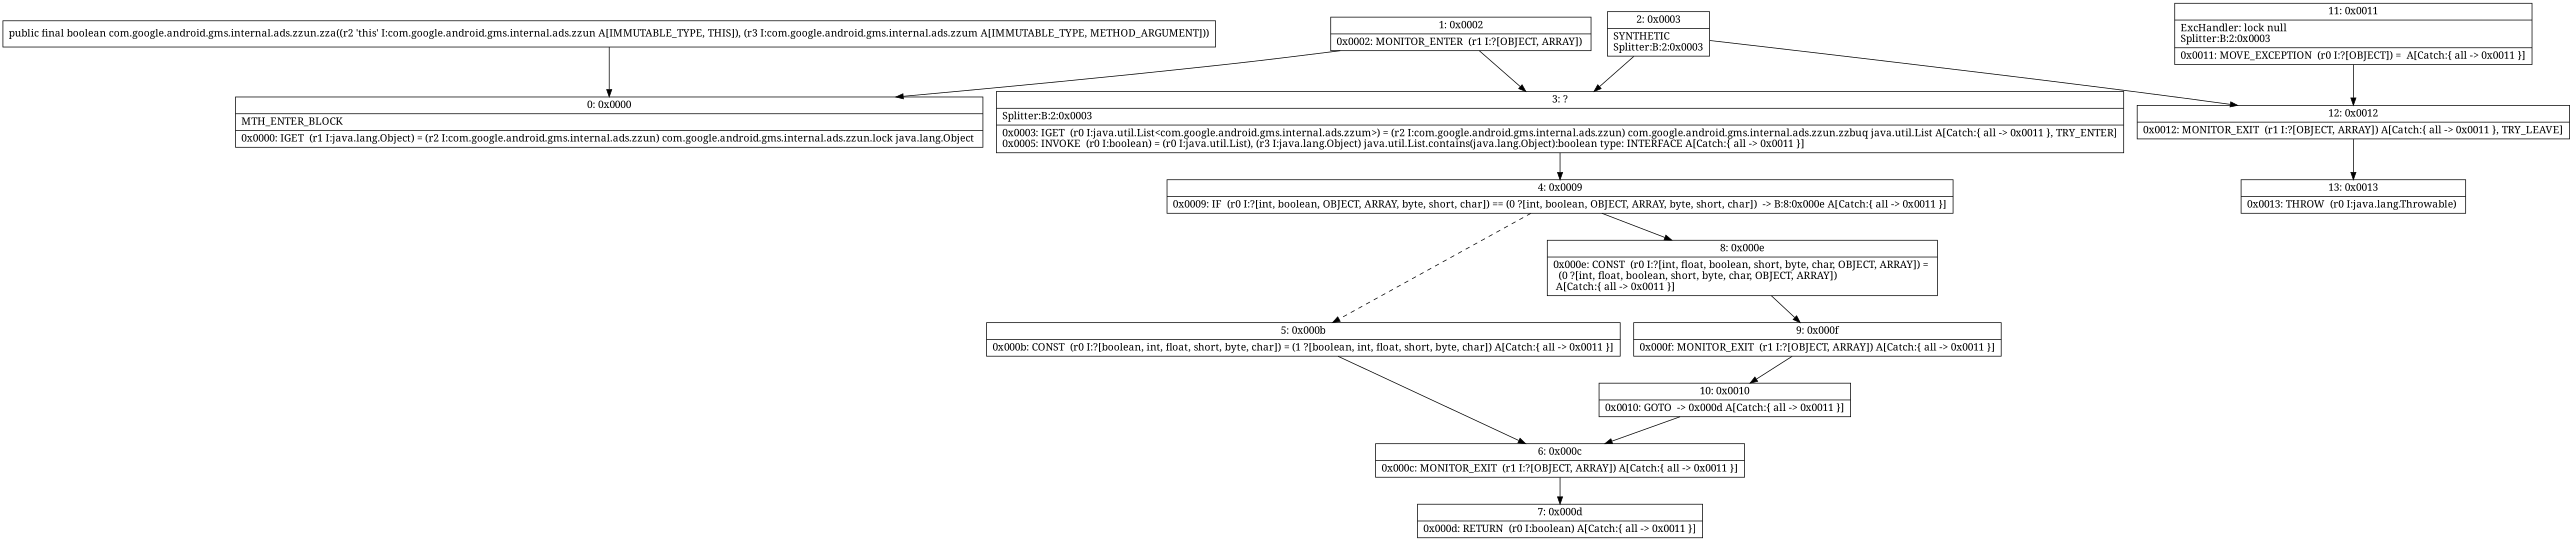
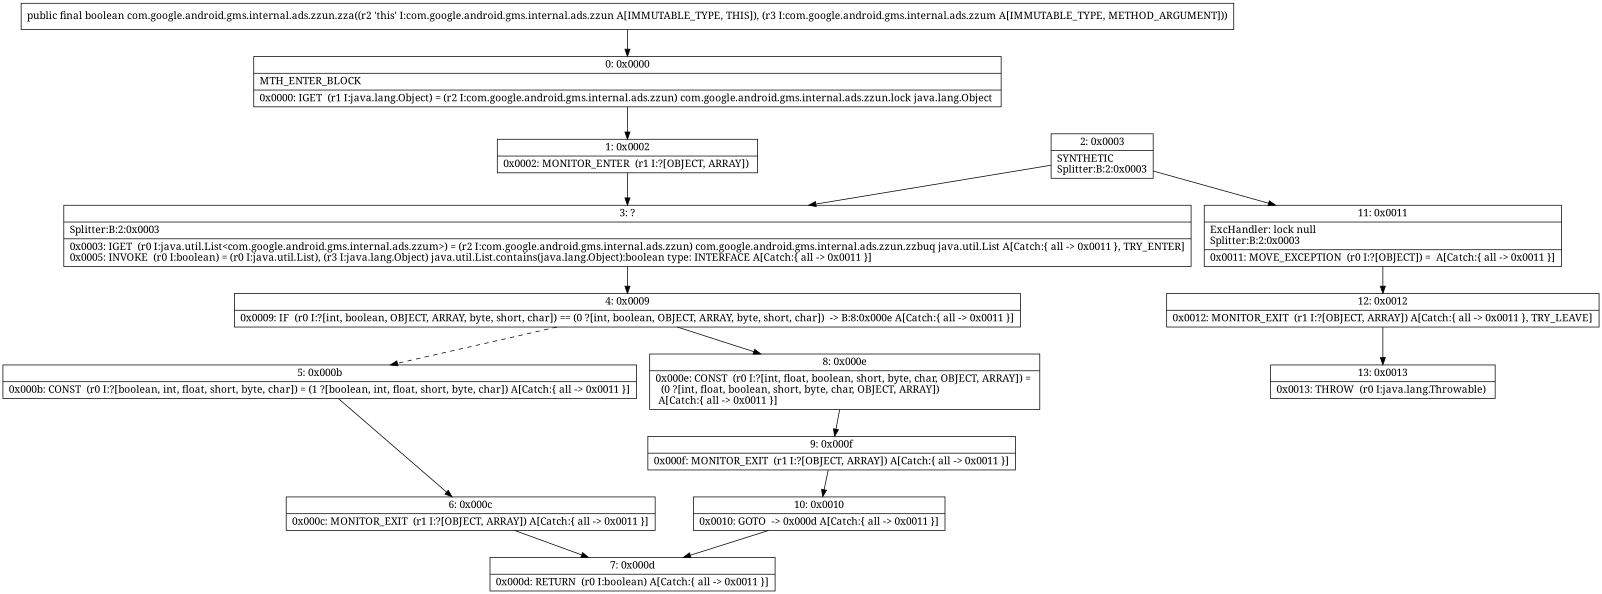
(1970, 71) -> (1211, 187)
(1122, 75) -> (627, 119)
(1646, 429) -> (730, 543)
